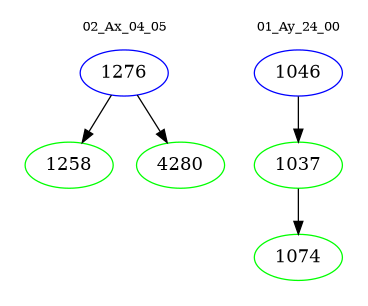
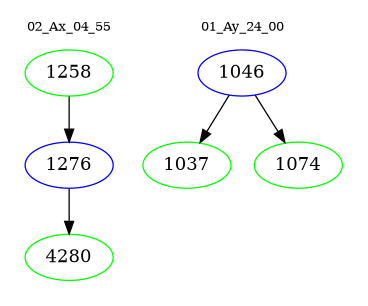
(125, 28) -> (69, 28)
(100, 113) -> (69, 113)
(298, 205) -> (267, 113)
